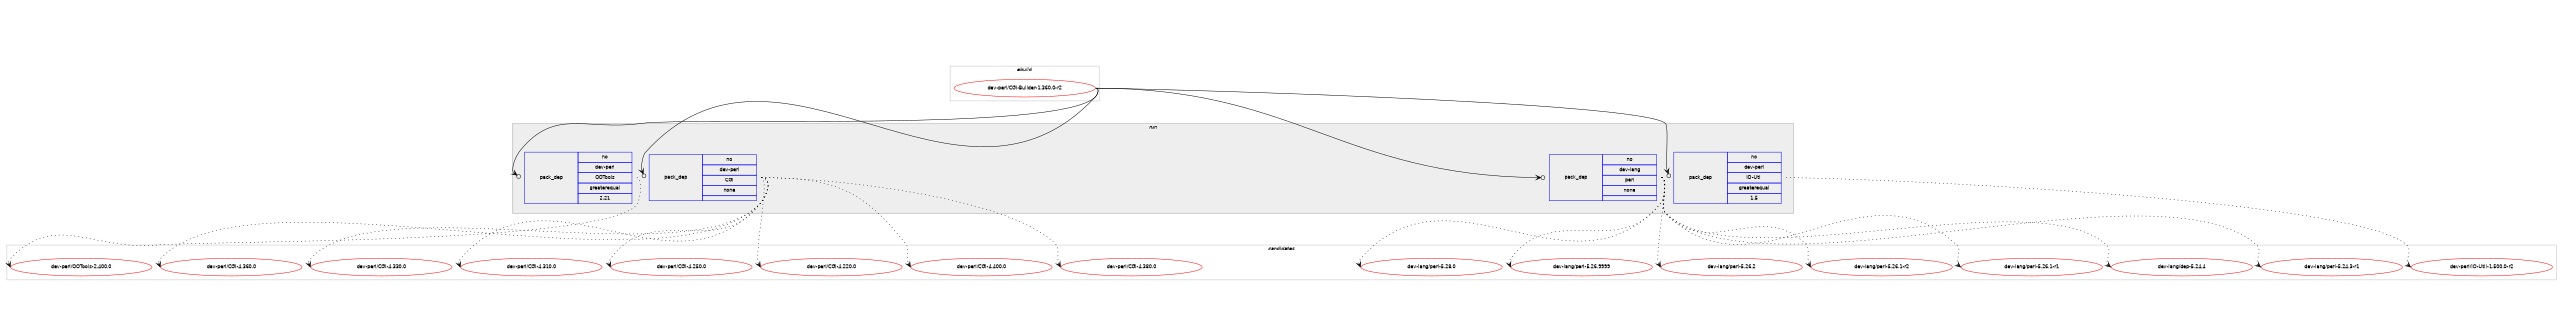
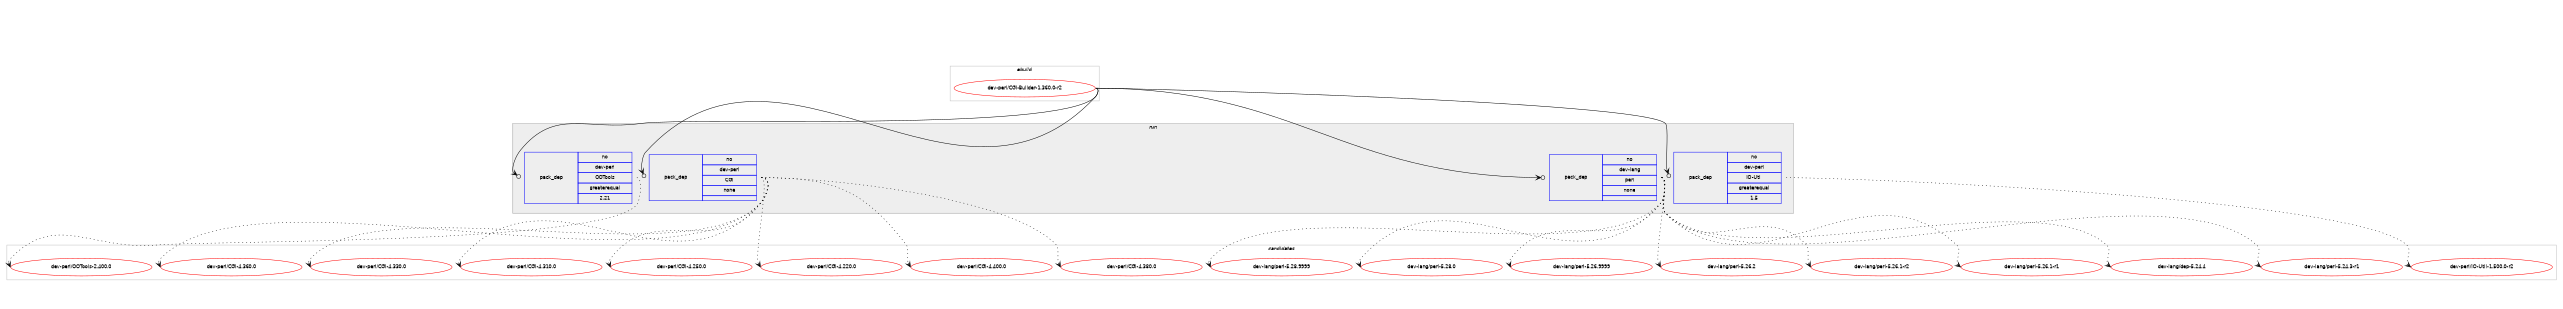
none -> (1282, 267)
